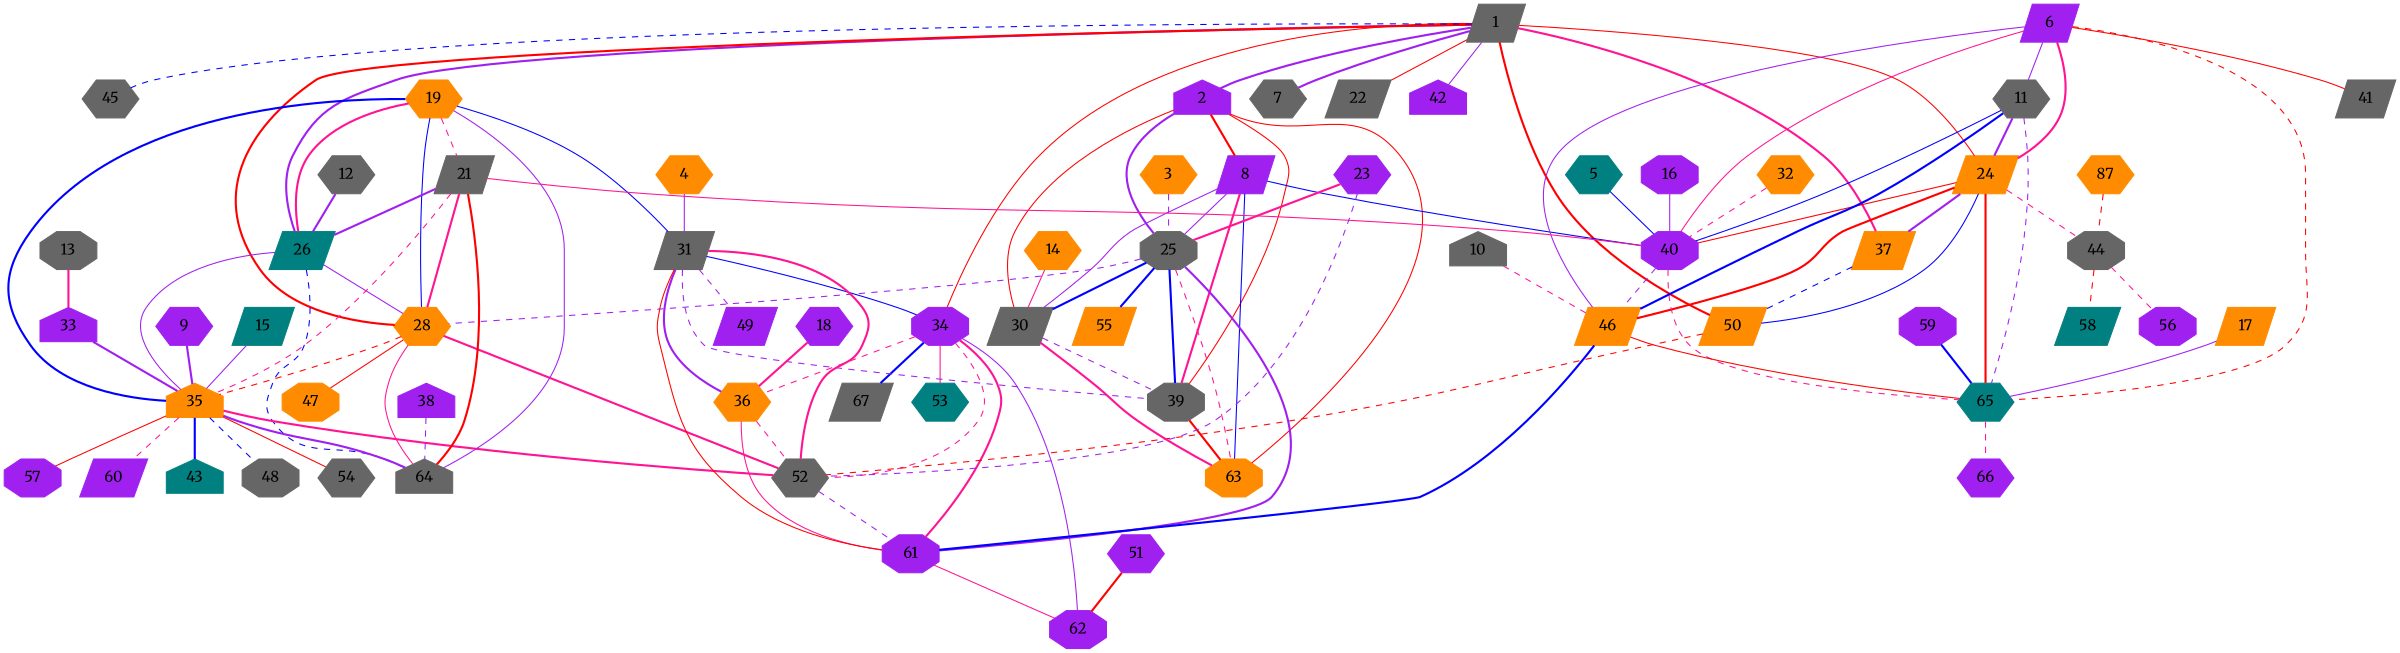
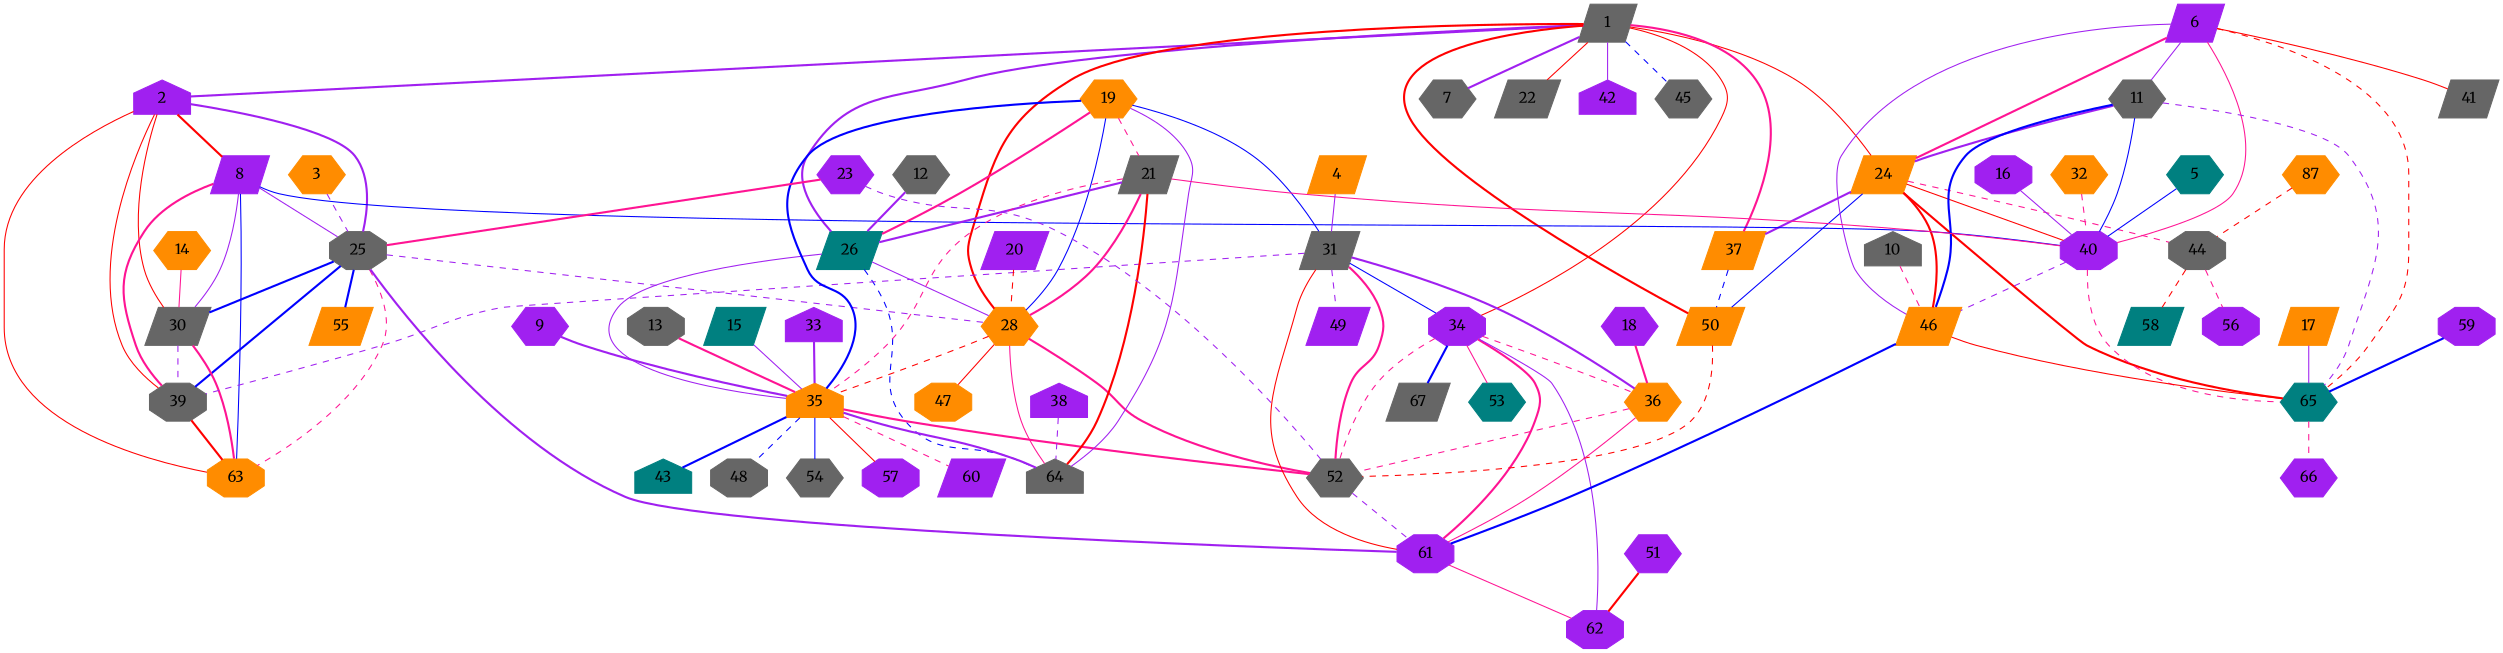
(684, 175) -> (1337, 175)
none -> (1015, 251)
(68, 289) -> (737, 365)
(275, 442) -> (815, 438)
